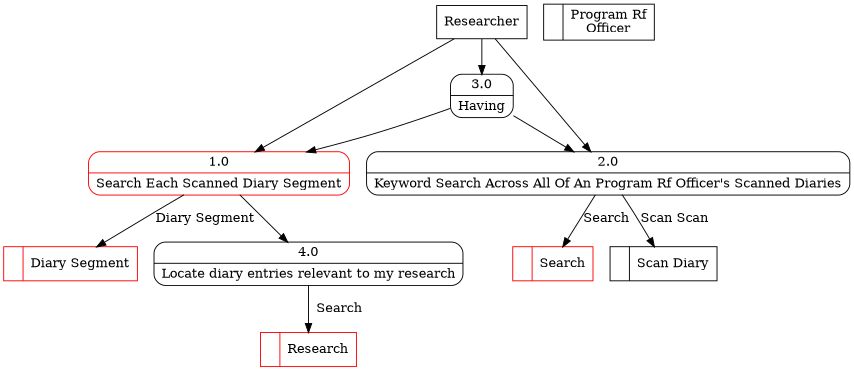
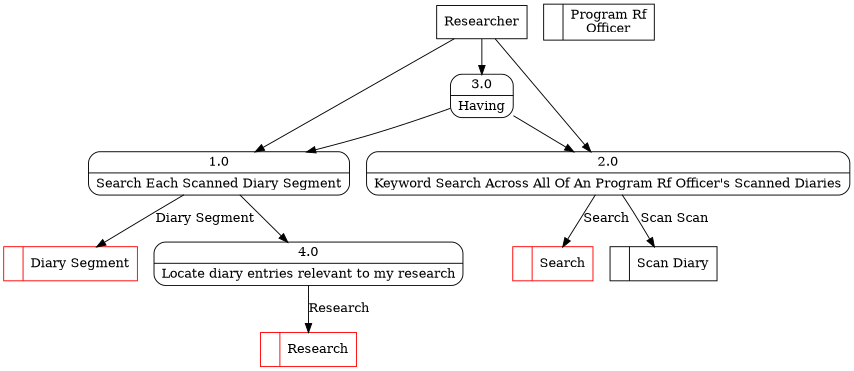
(219, 173) -> (219, 173)
(339, 309) -> (339, 309)
